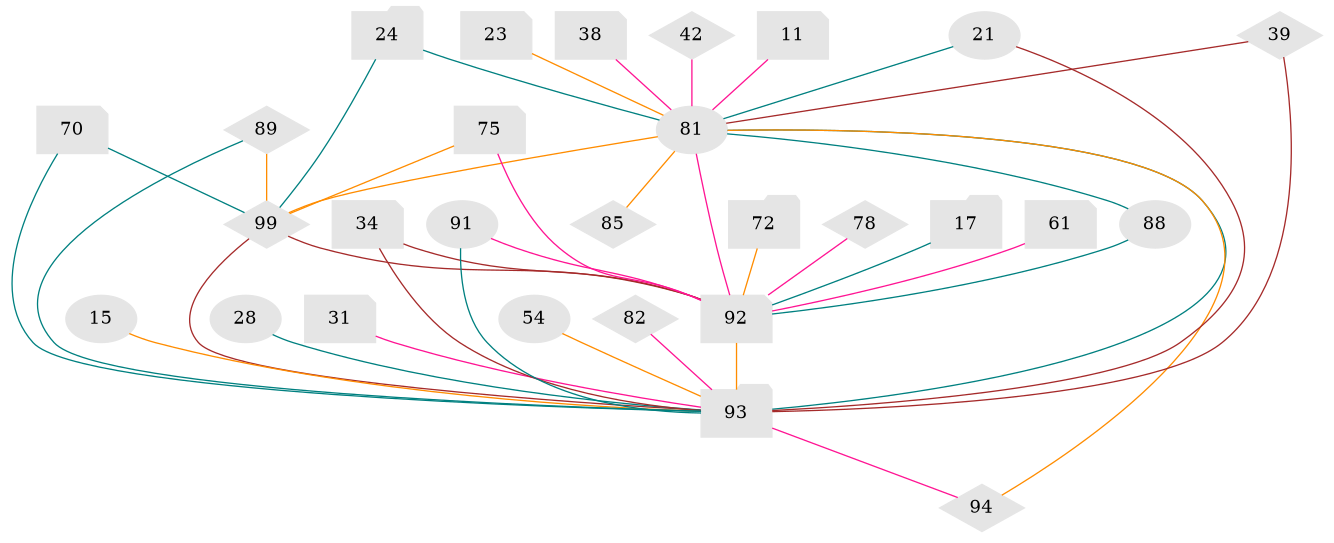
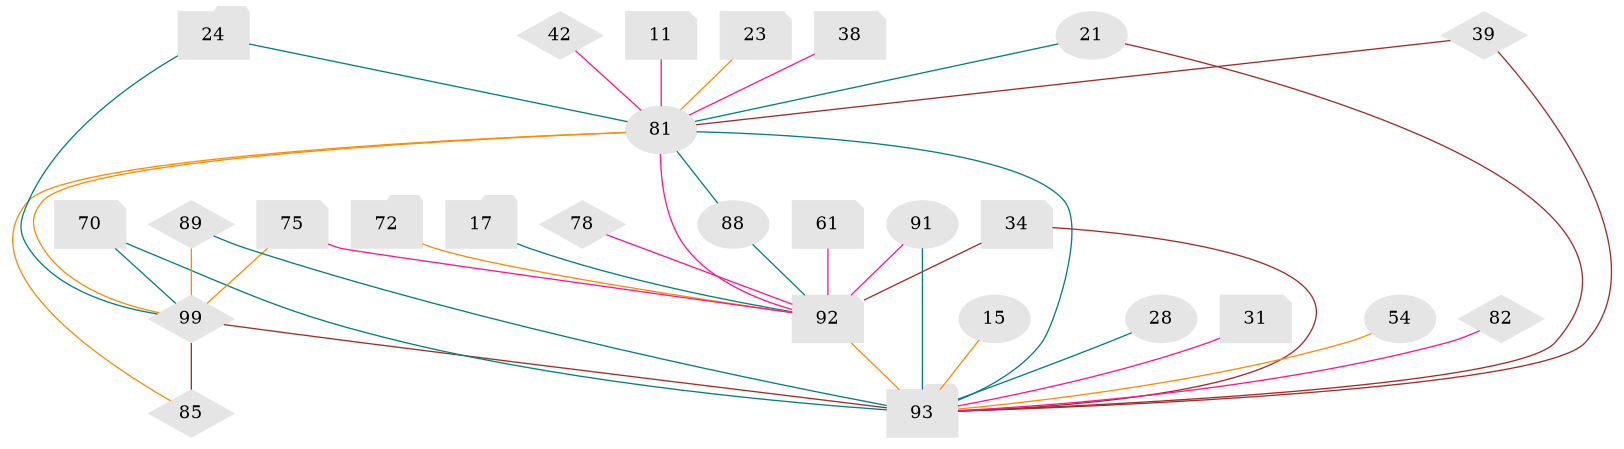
(452, 269) -> (191, 366)
(982, 508) -> none
